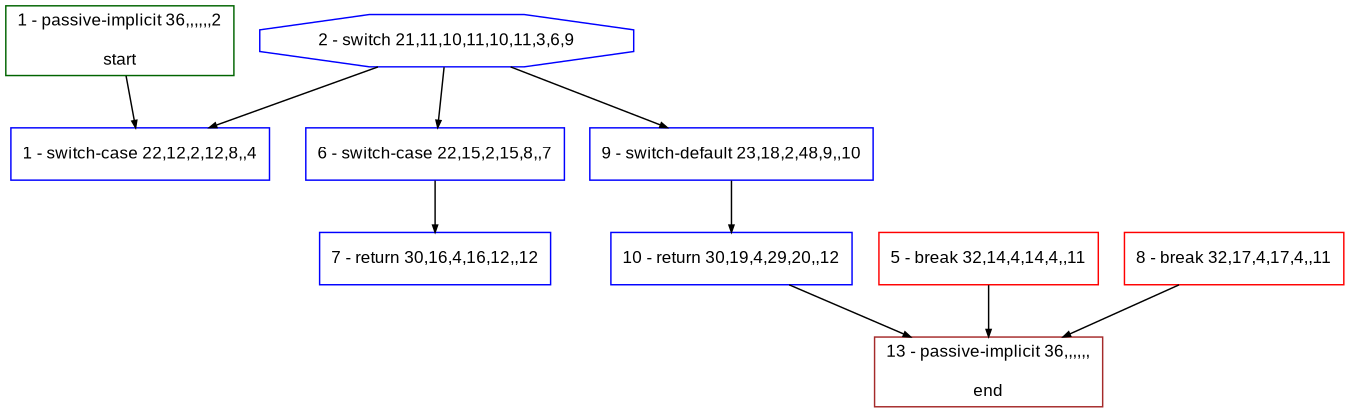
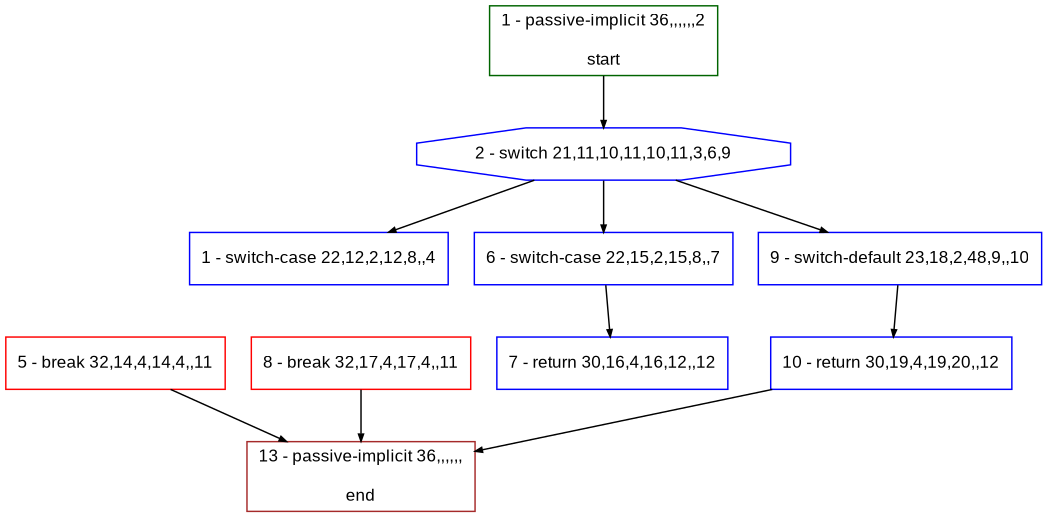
(130, 98) -> (604, 98)
(731, 259) -> (891, 363)
